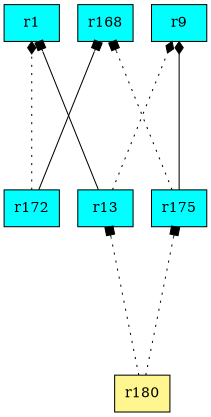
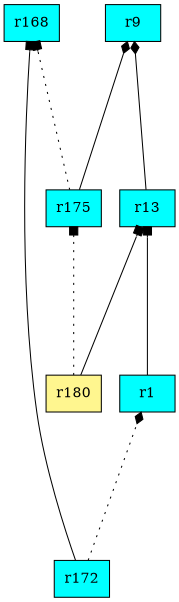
(72, 124) -> (147, 306)
(139, 125) -> (141, 122)
(125, 306) -> (109, 306)
